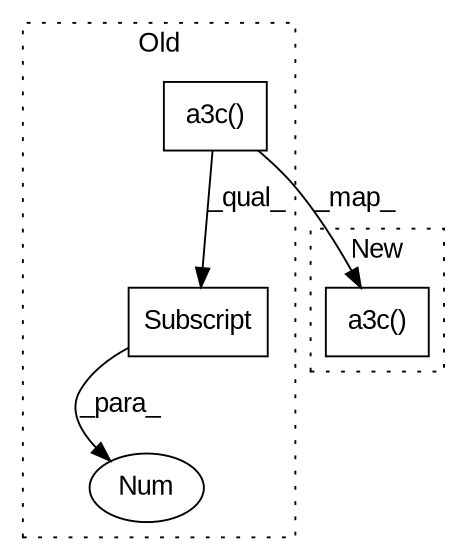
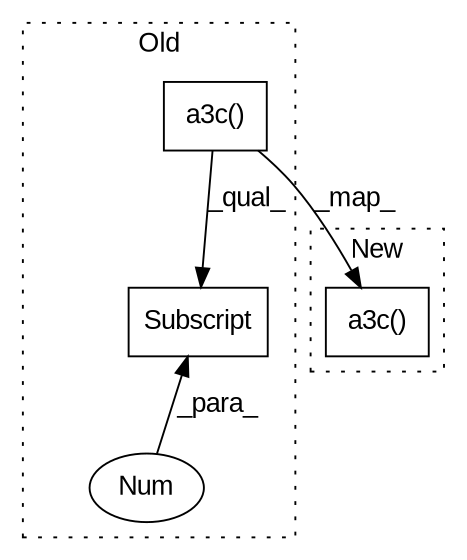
(80, 390) -> (169, 415)
